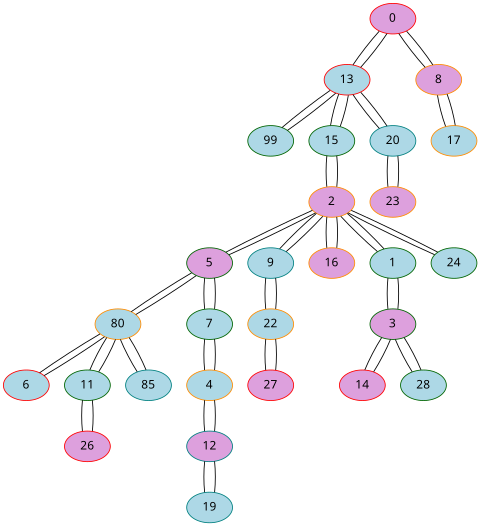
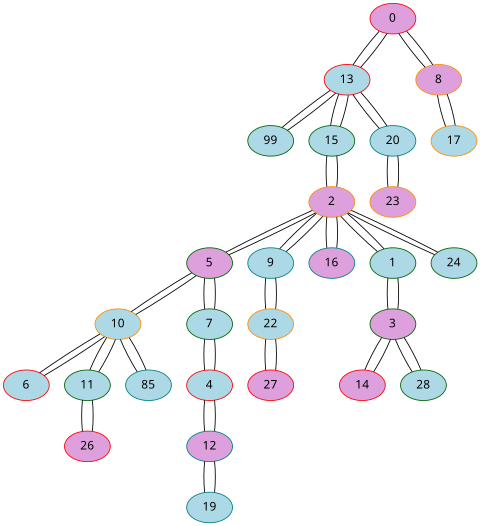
(332, 263) -> (332, 263)
(118, 324) -> (118, 324)
(210, 385) -> (210, 385)
